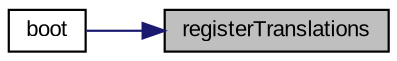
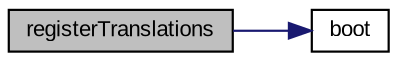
(114, 31) -> (261, 31)
